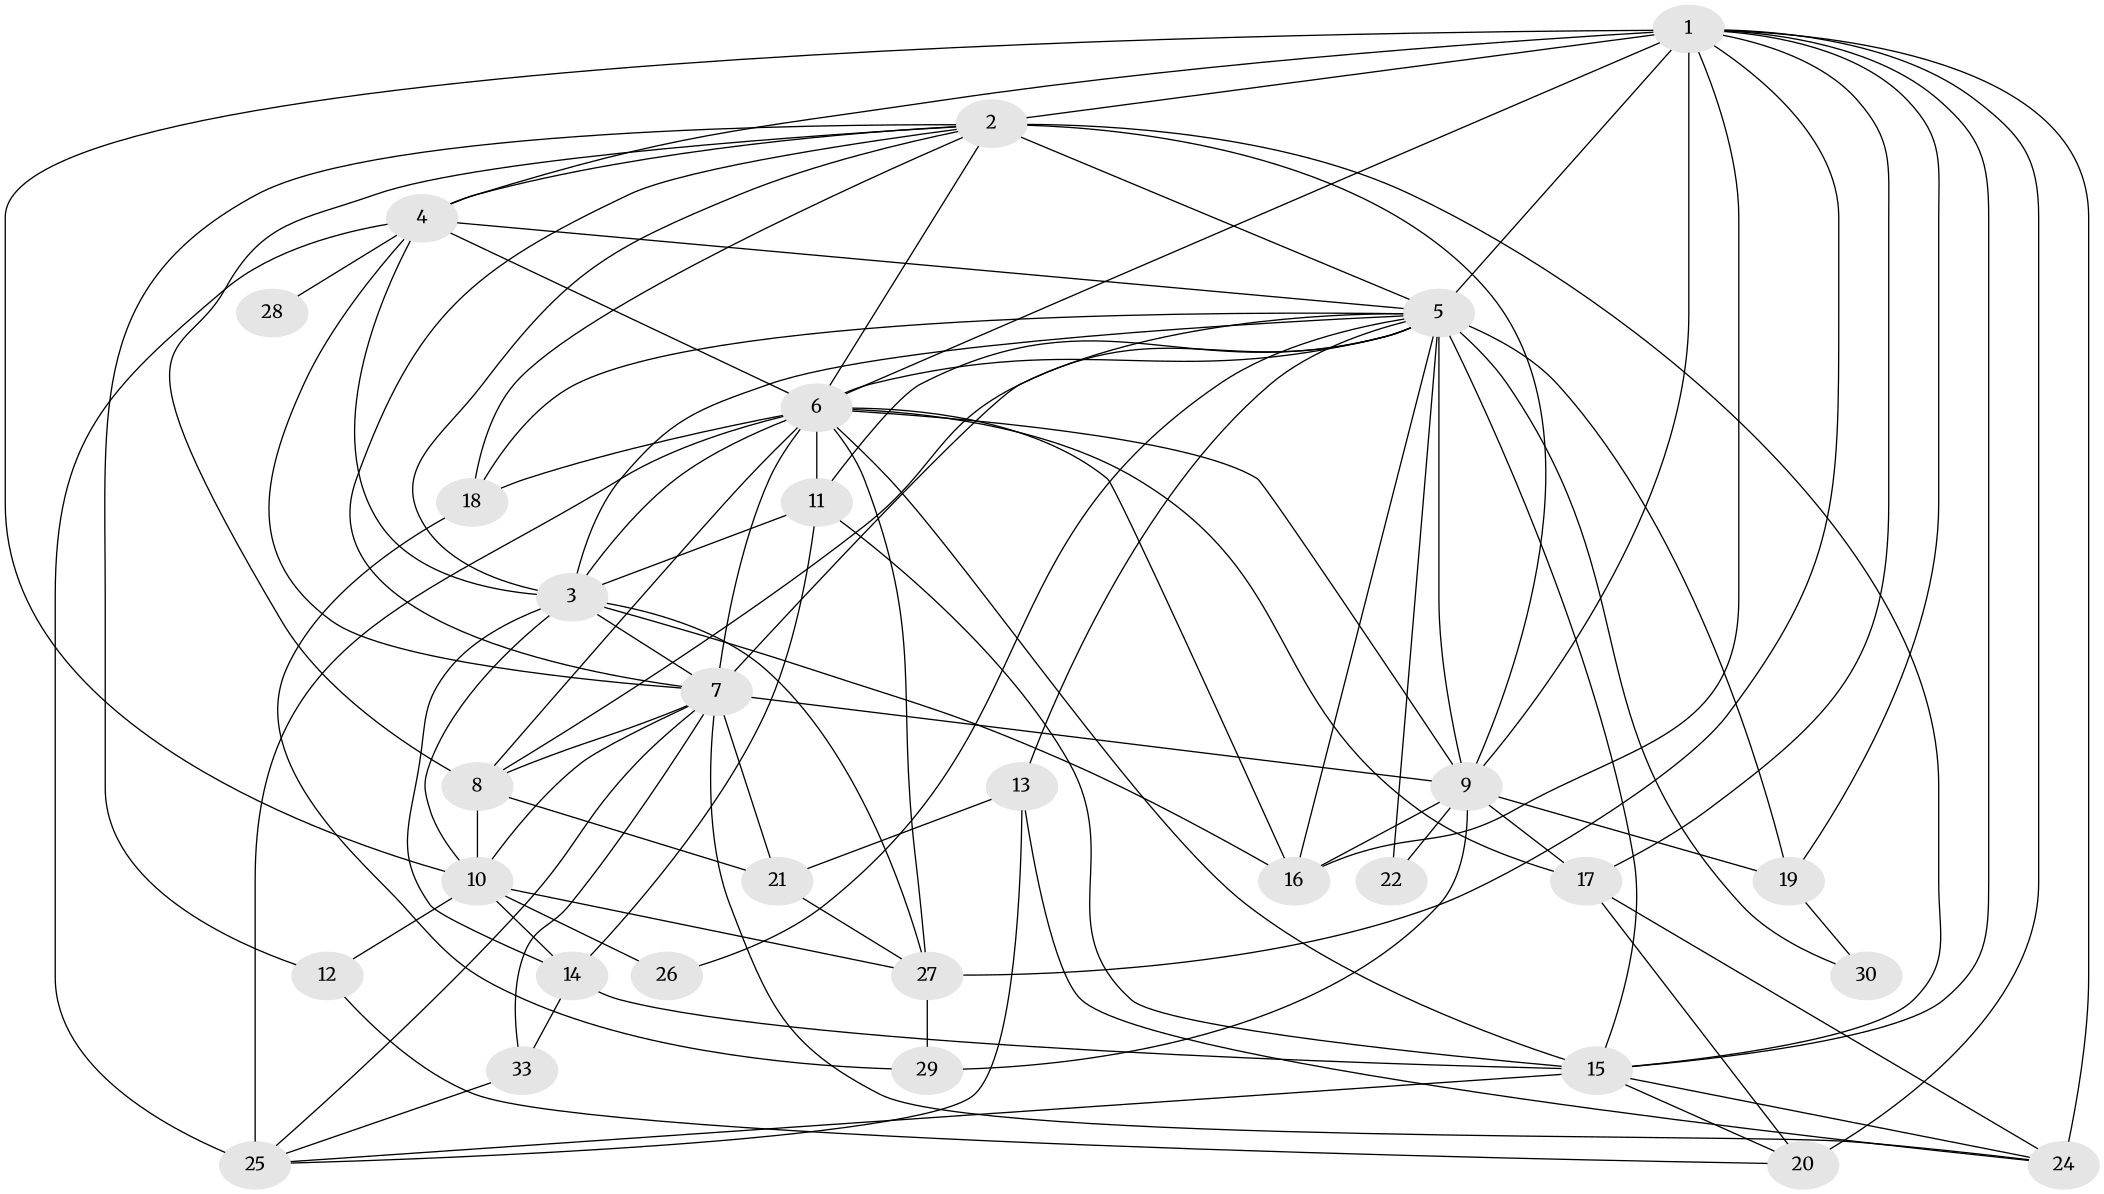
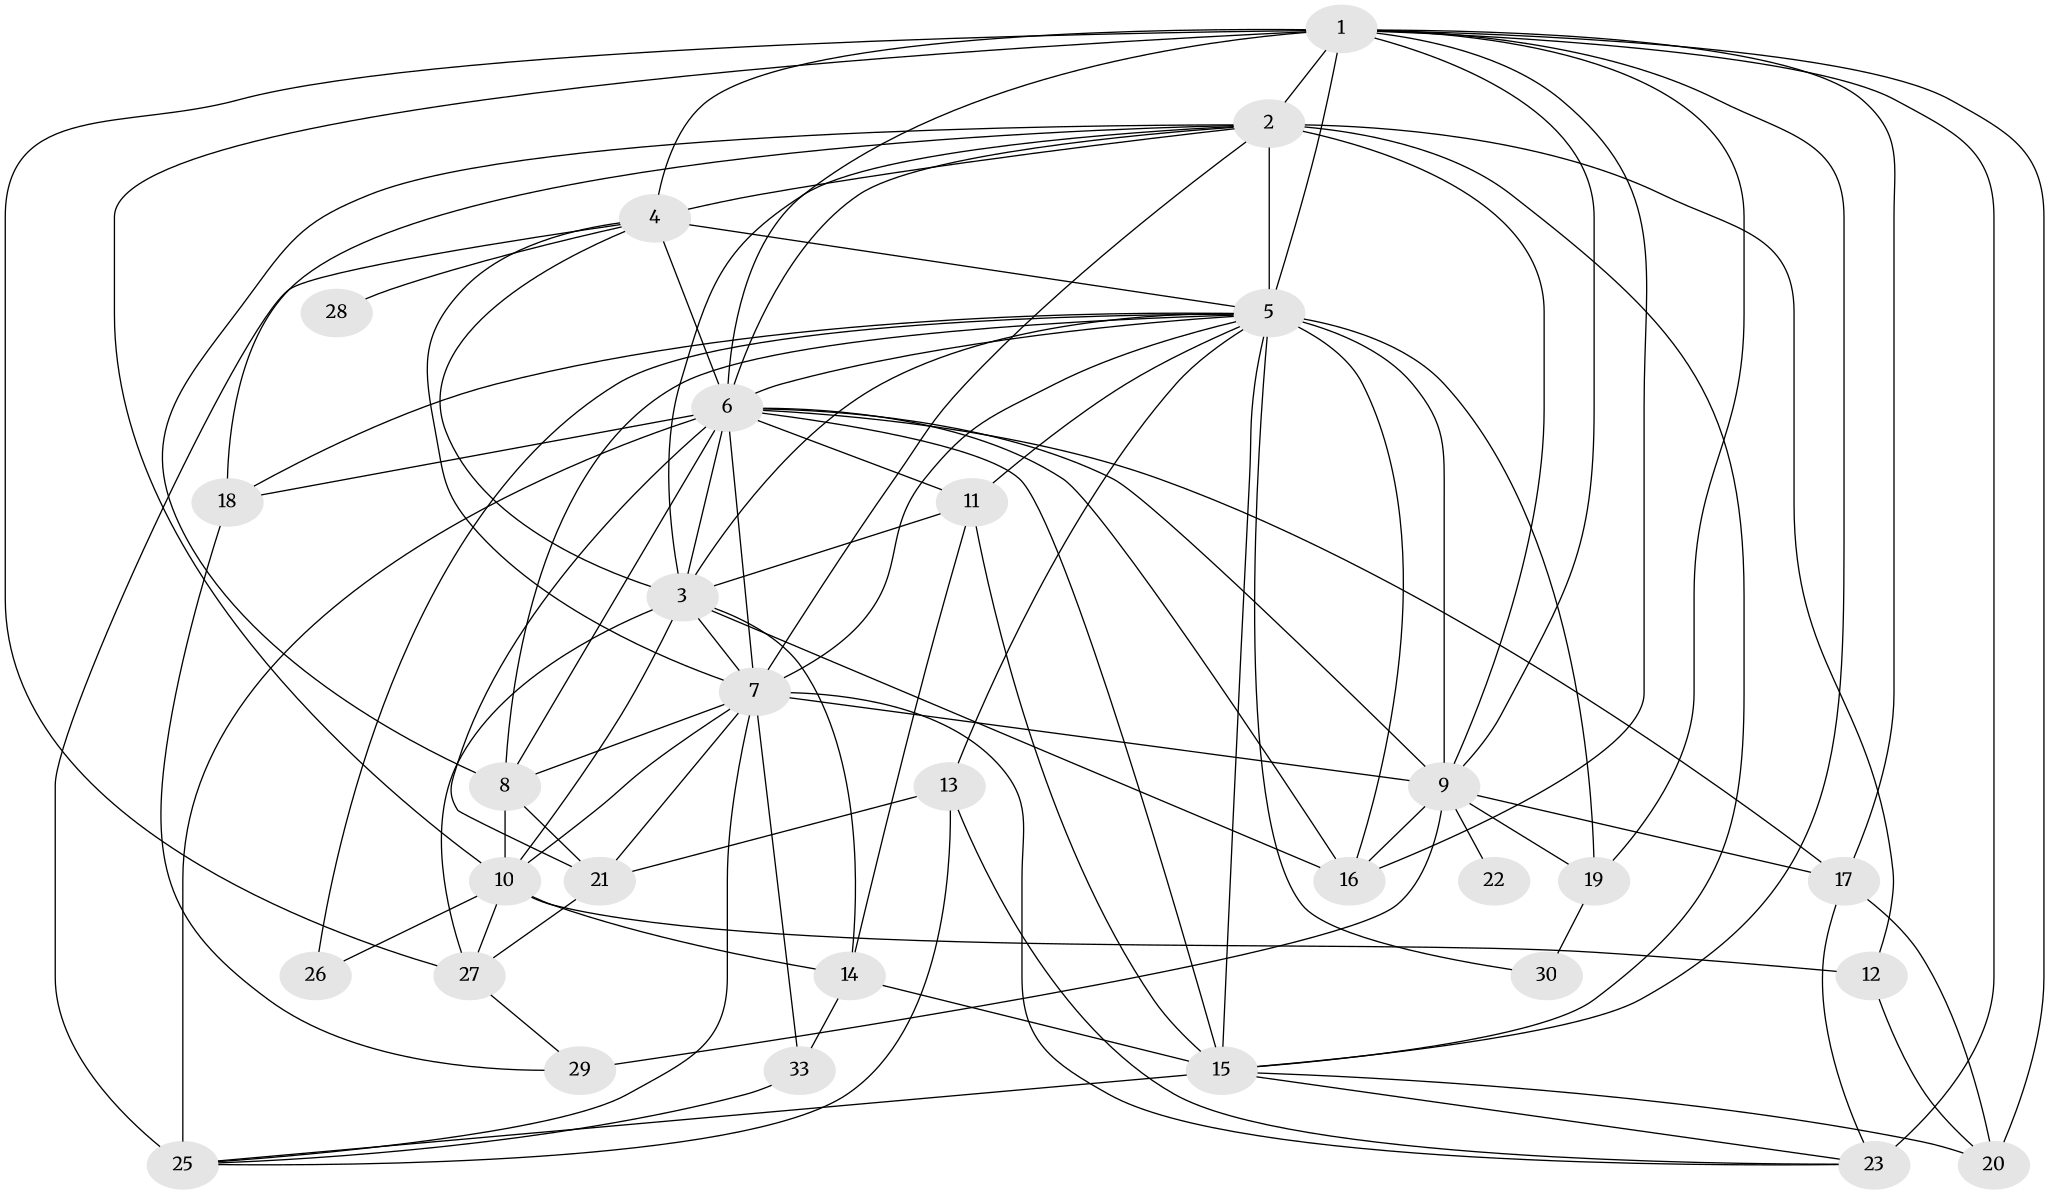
(1415, 597) -> none
(906, 684) -> (510, 652)
(2064, 1165) -> (1874, 1165)
